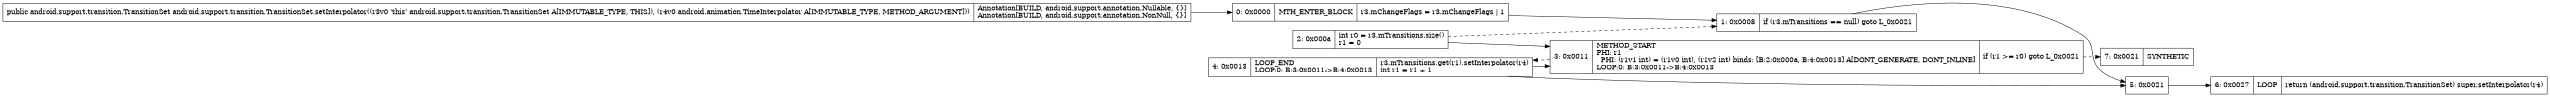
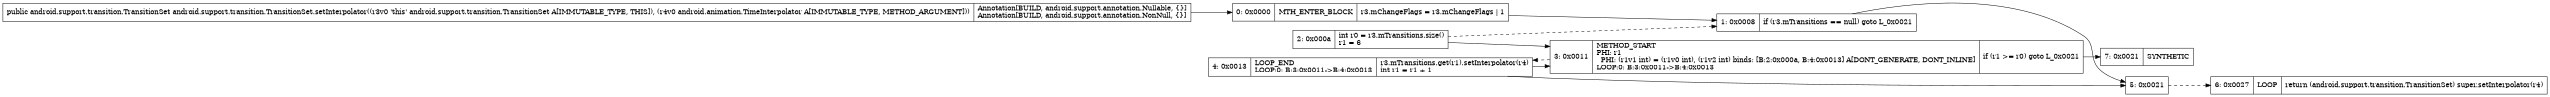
(1350, 43) -> (1350, 43)
(2089, 57) -> (2089, 57)
(2187, 85) -> (2187, 85)
